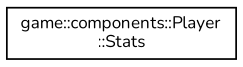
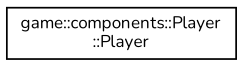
(121, 33) -> (121, 33)
